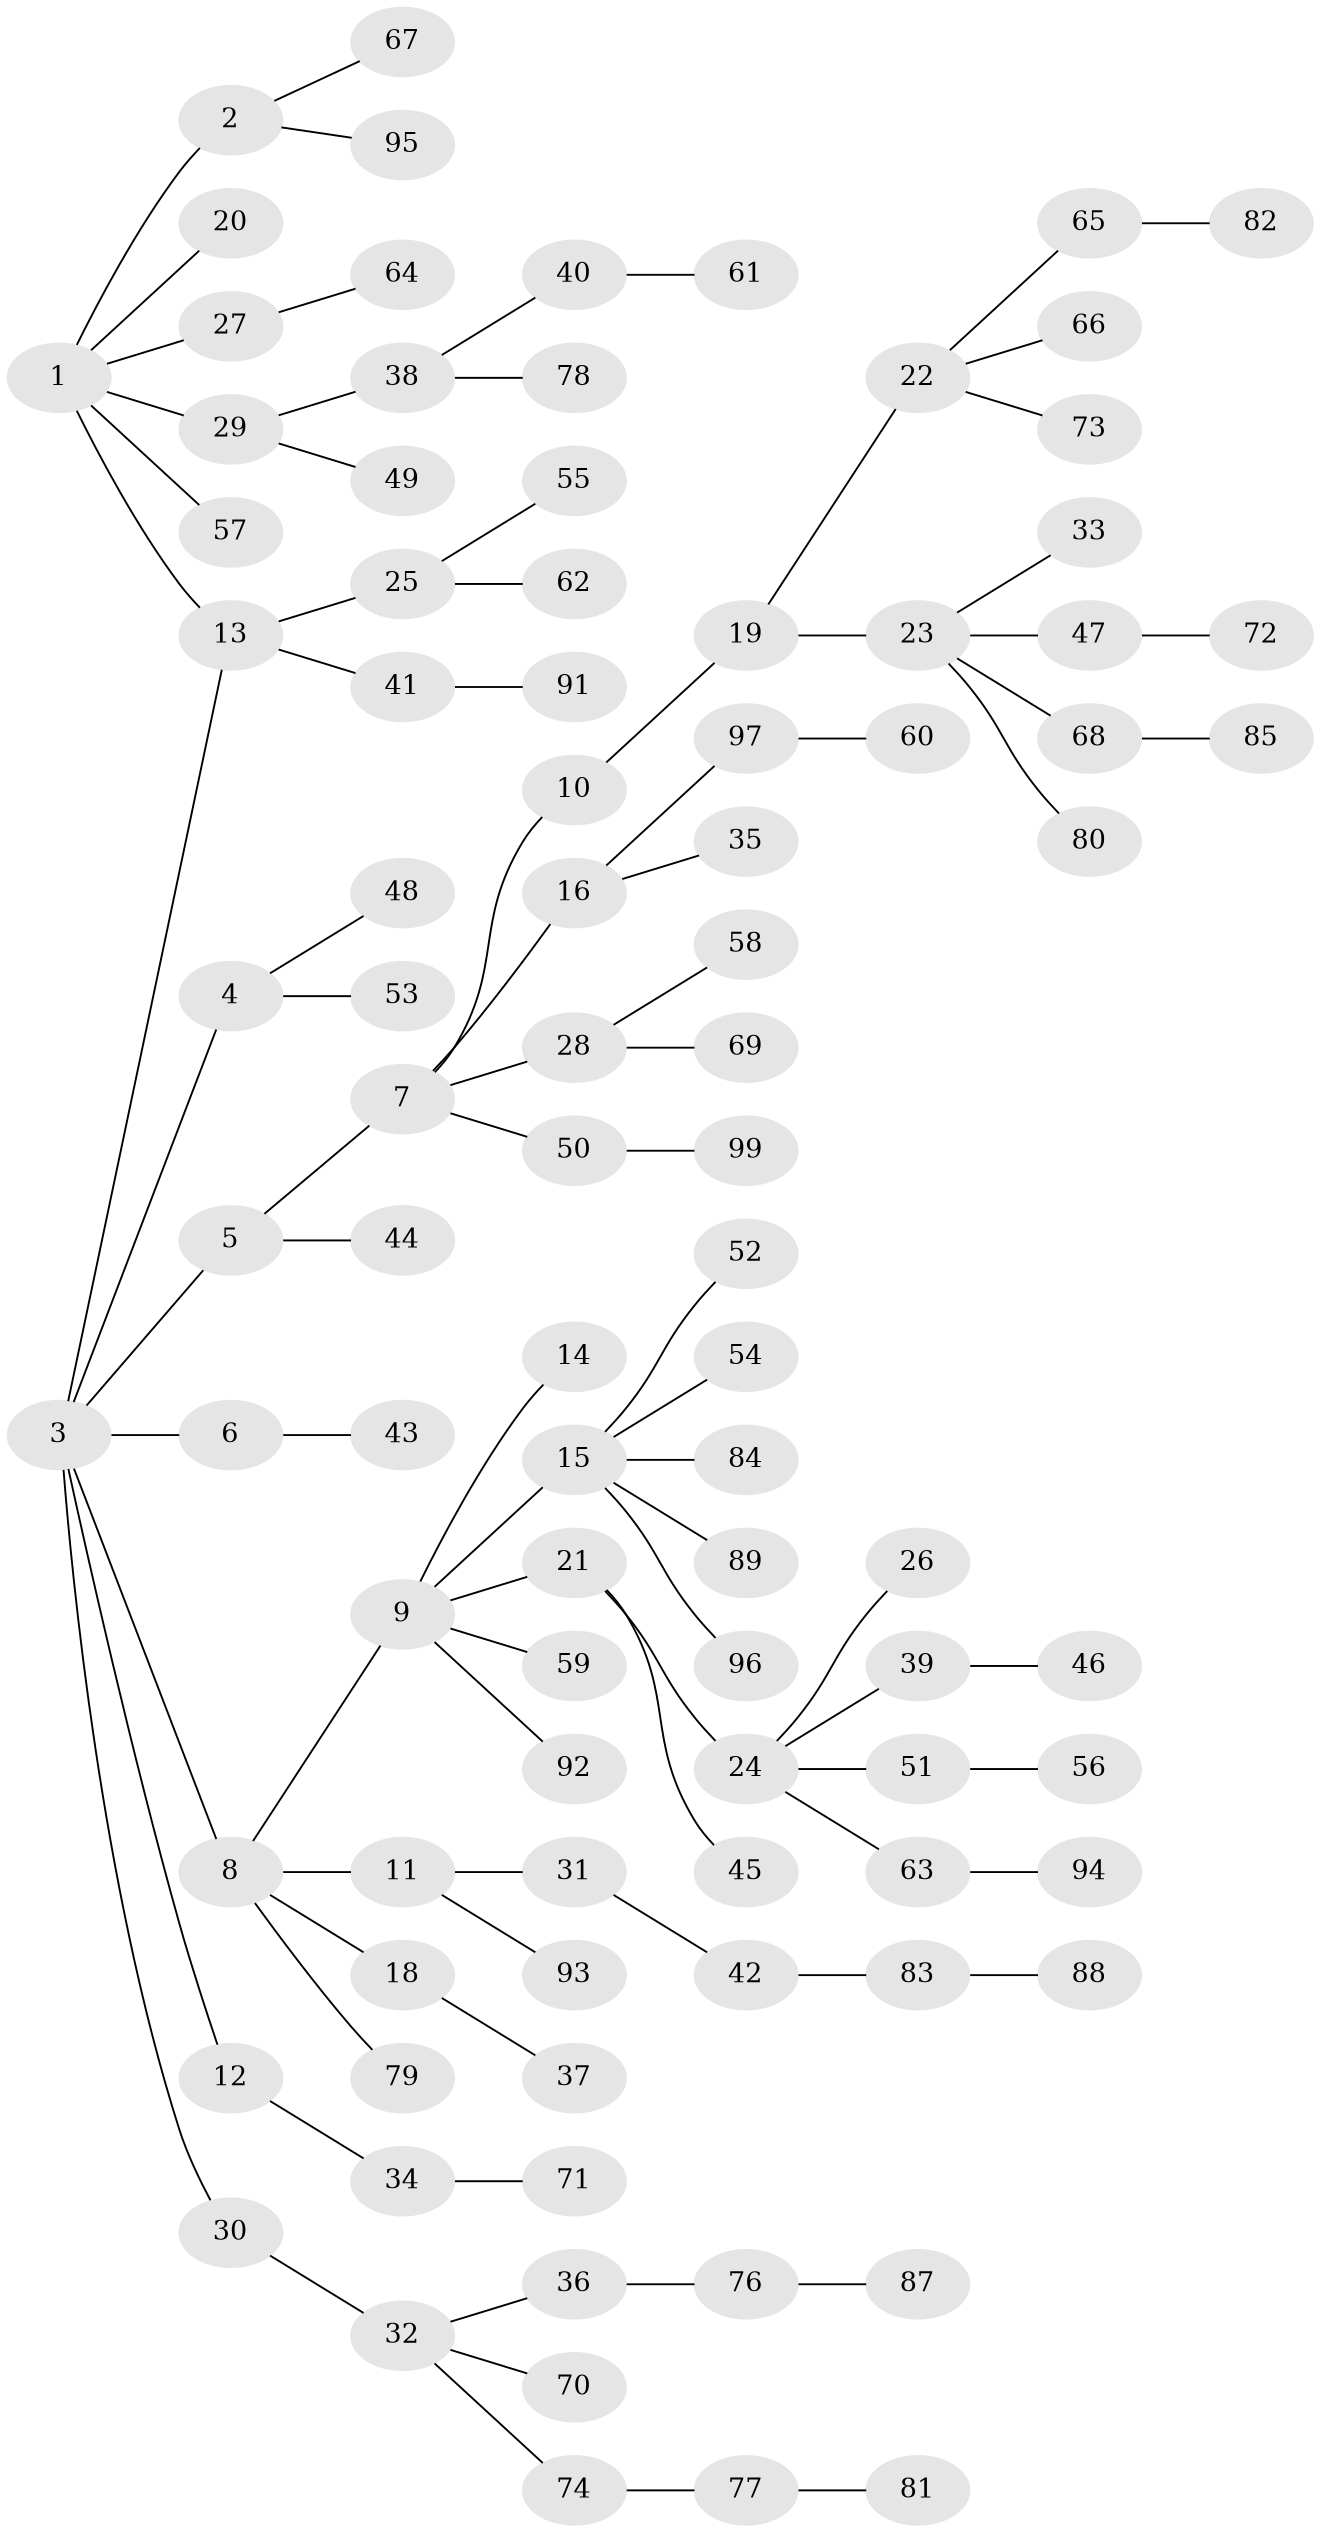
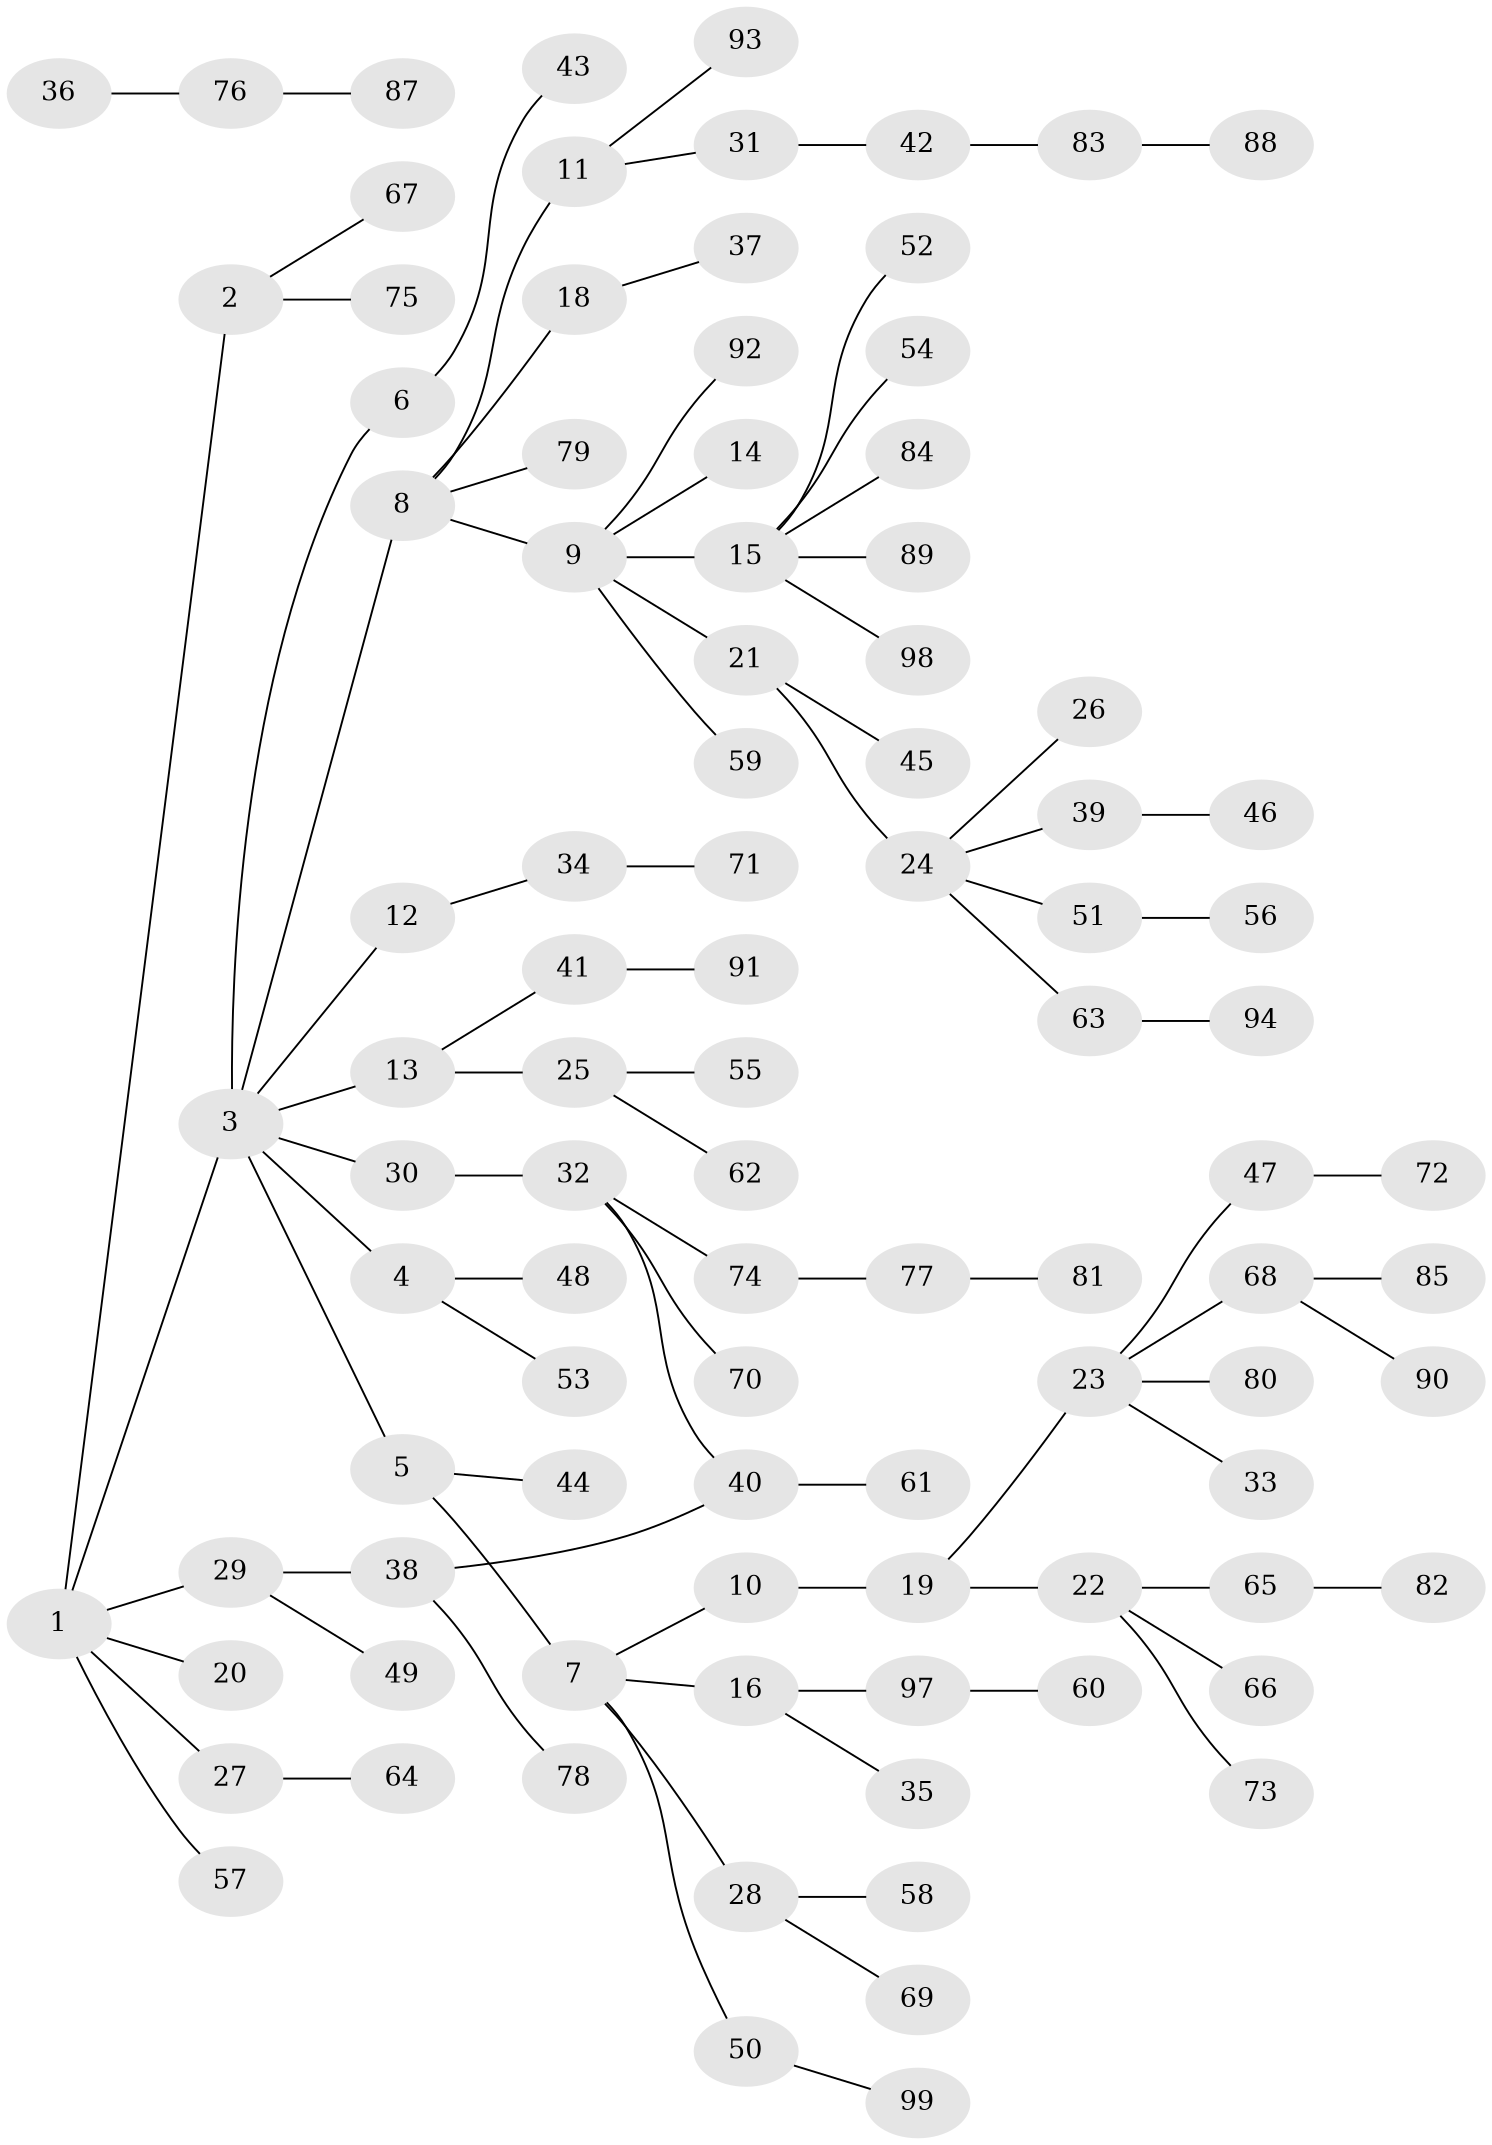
(403, 145) -> (403, 300)
(132, 513) -> (145, 1374)
none -> (1433, 1382)
(746, 1666) -> (918, 660)
(489, 2310) -> (660, 1330)
